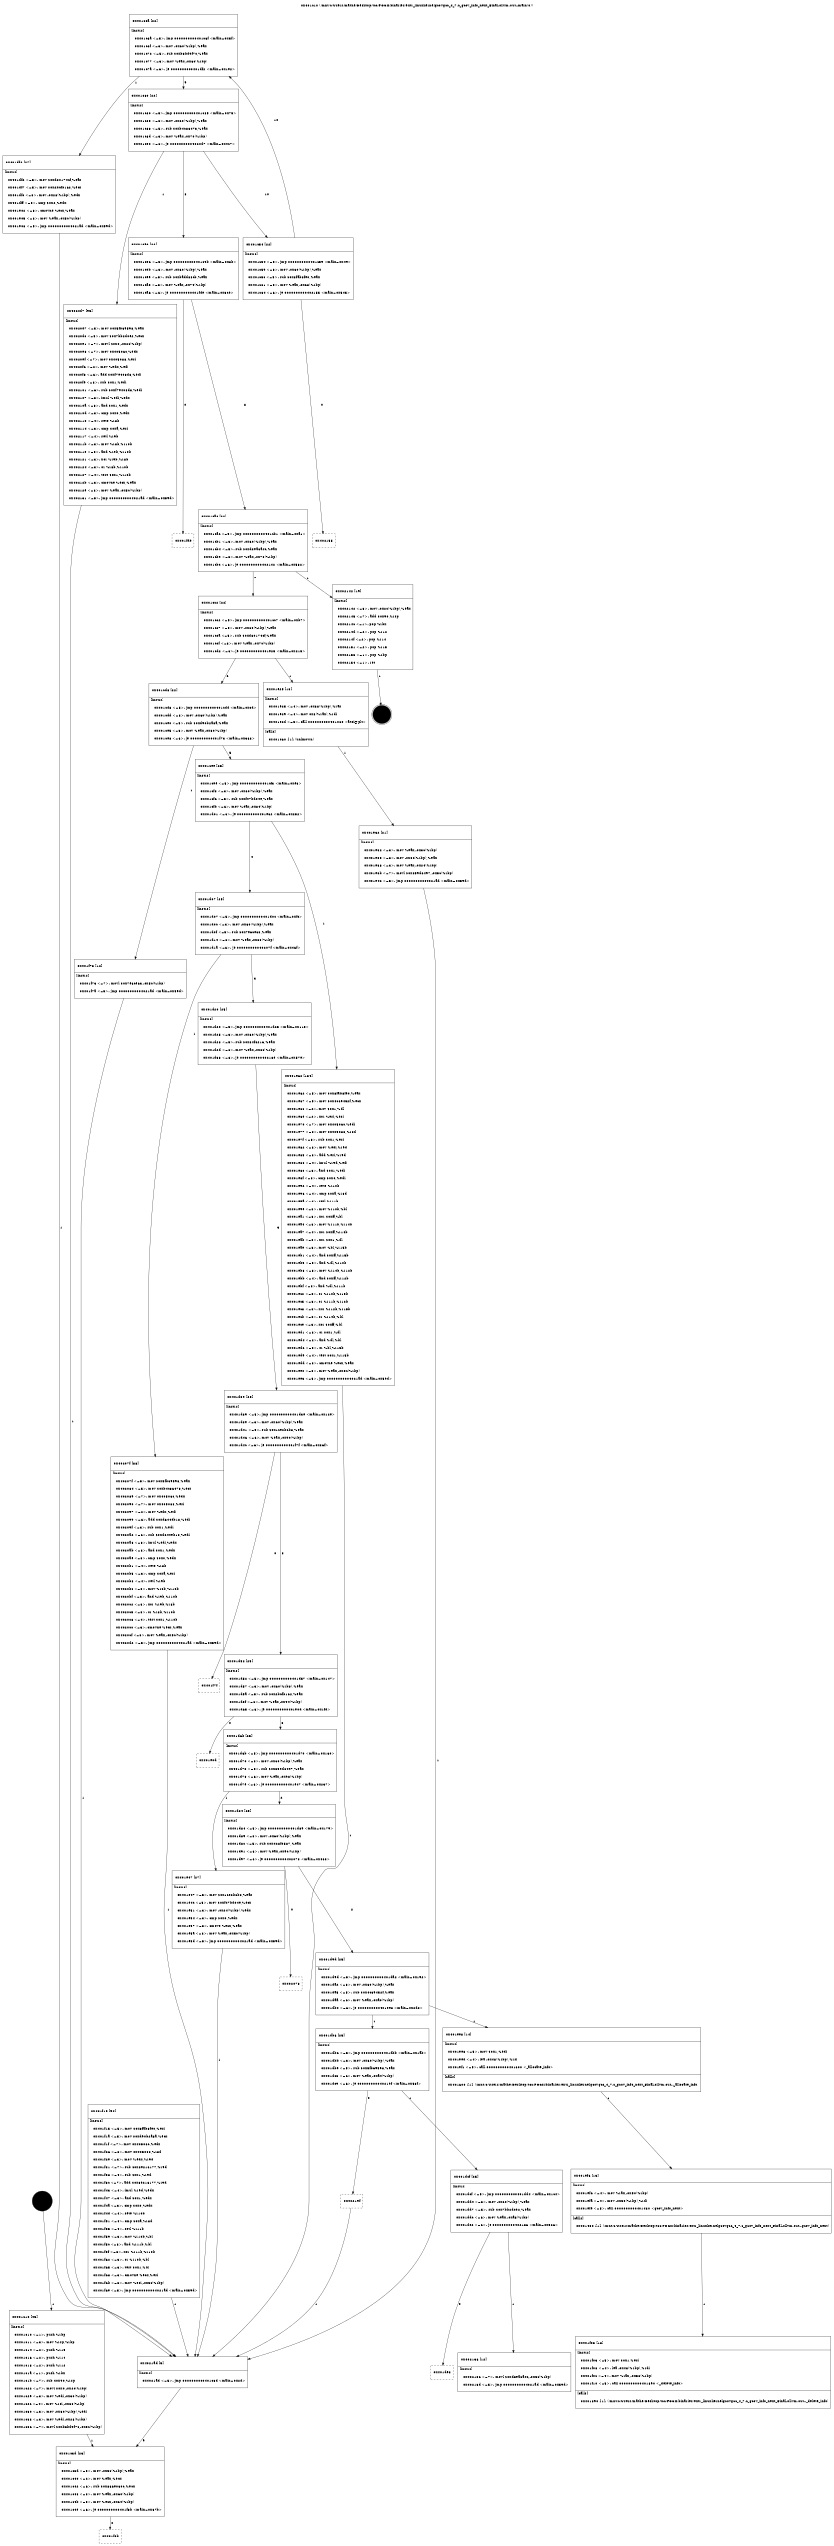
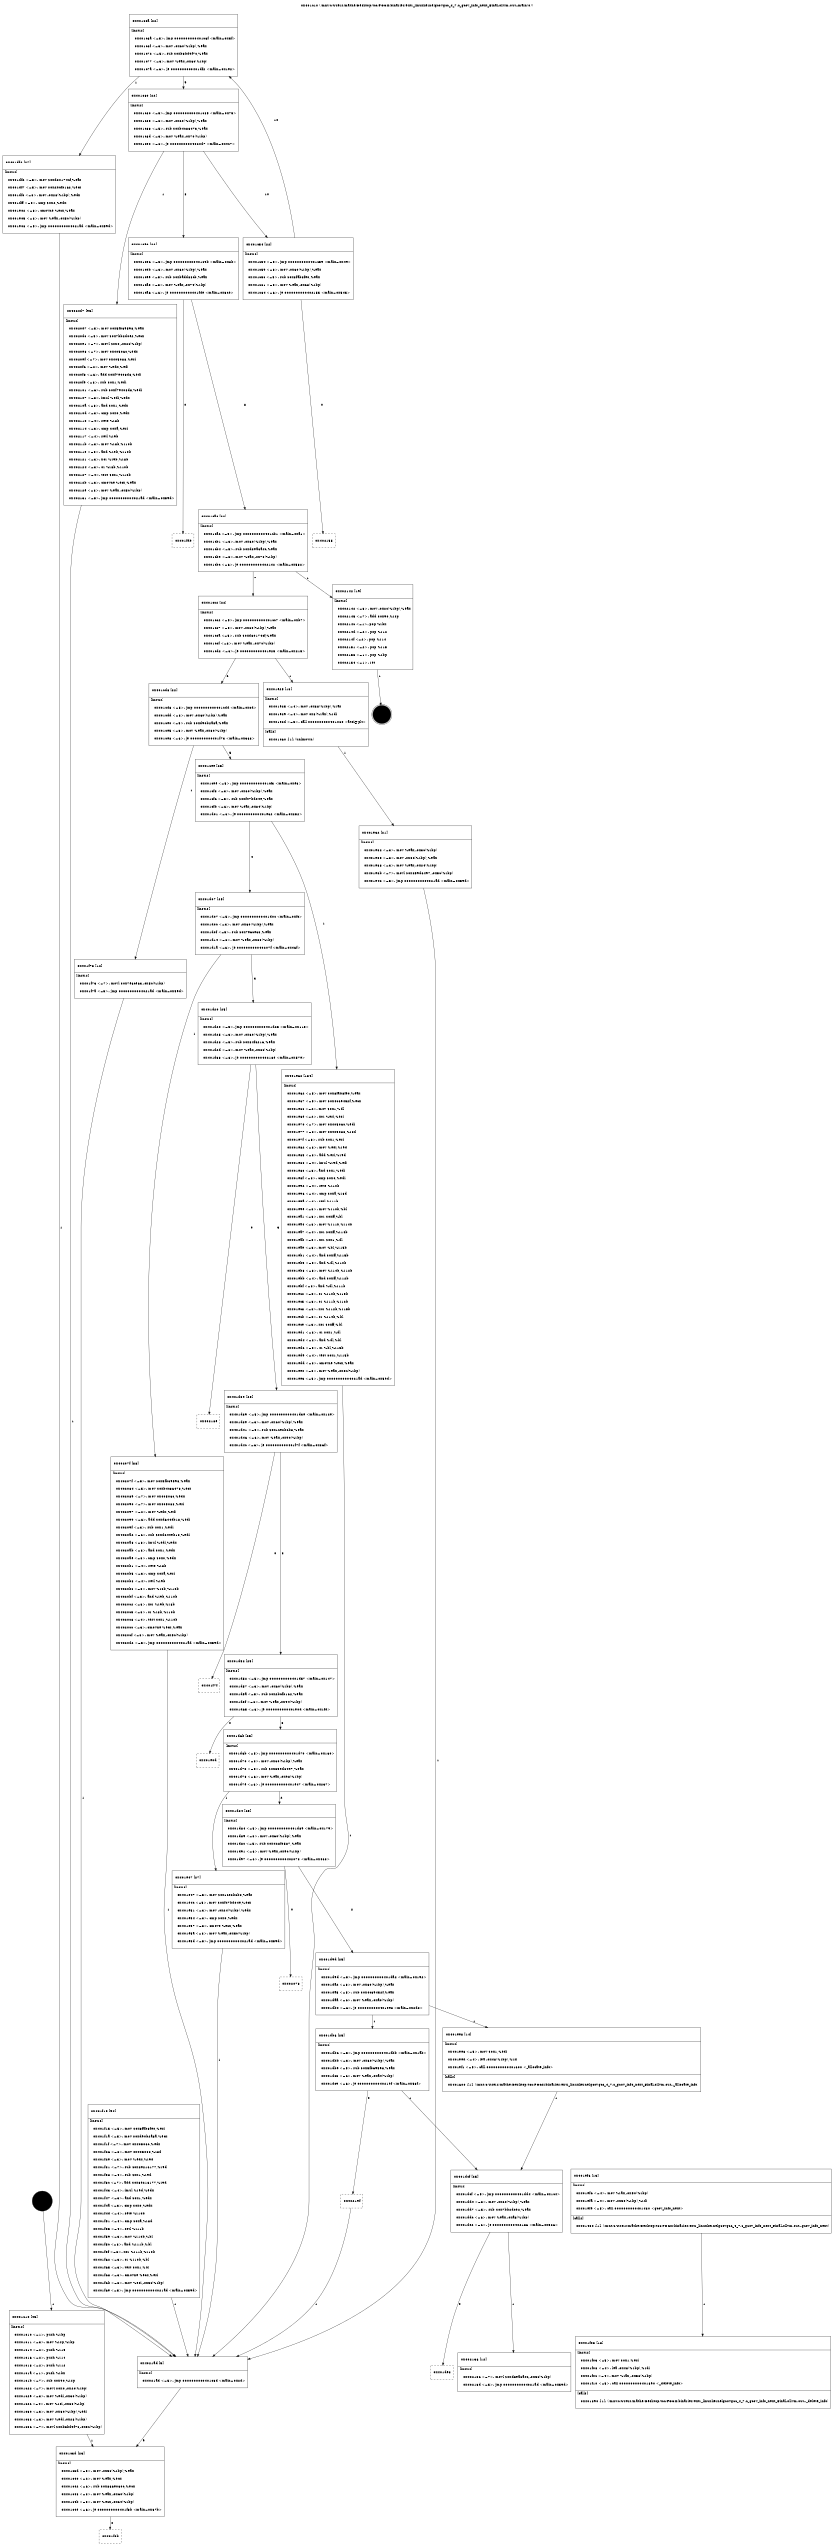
none -> (208, 1421)
(636, 2130) -> (540, 2130)
